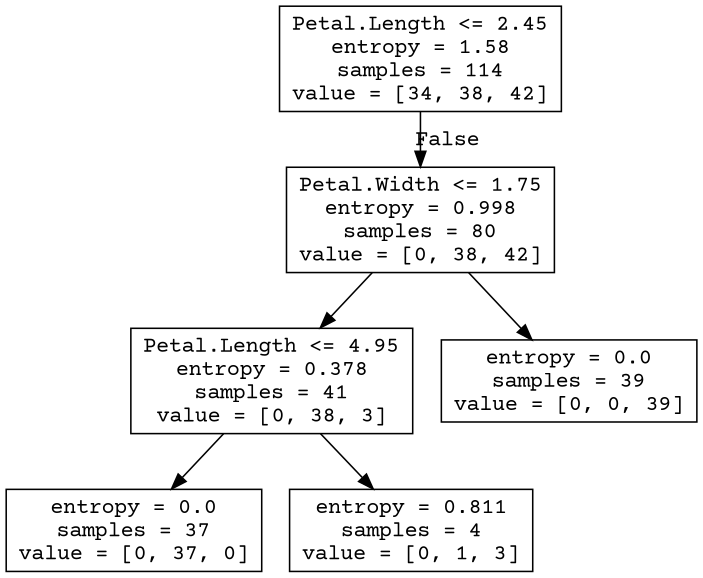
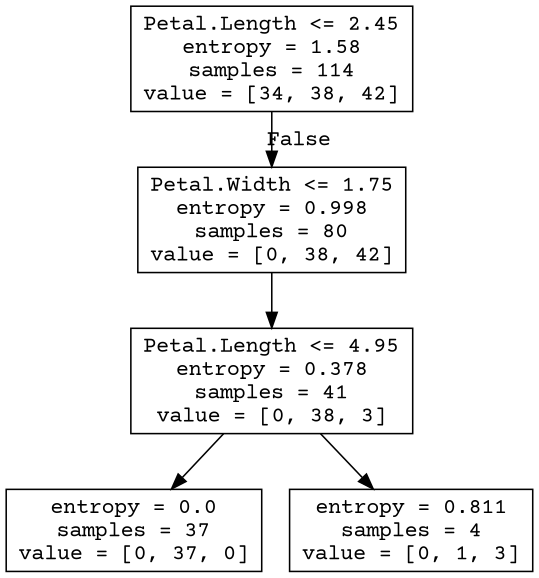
(569, 381) -> none
